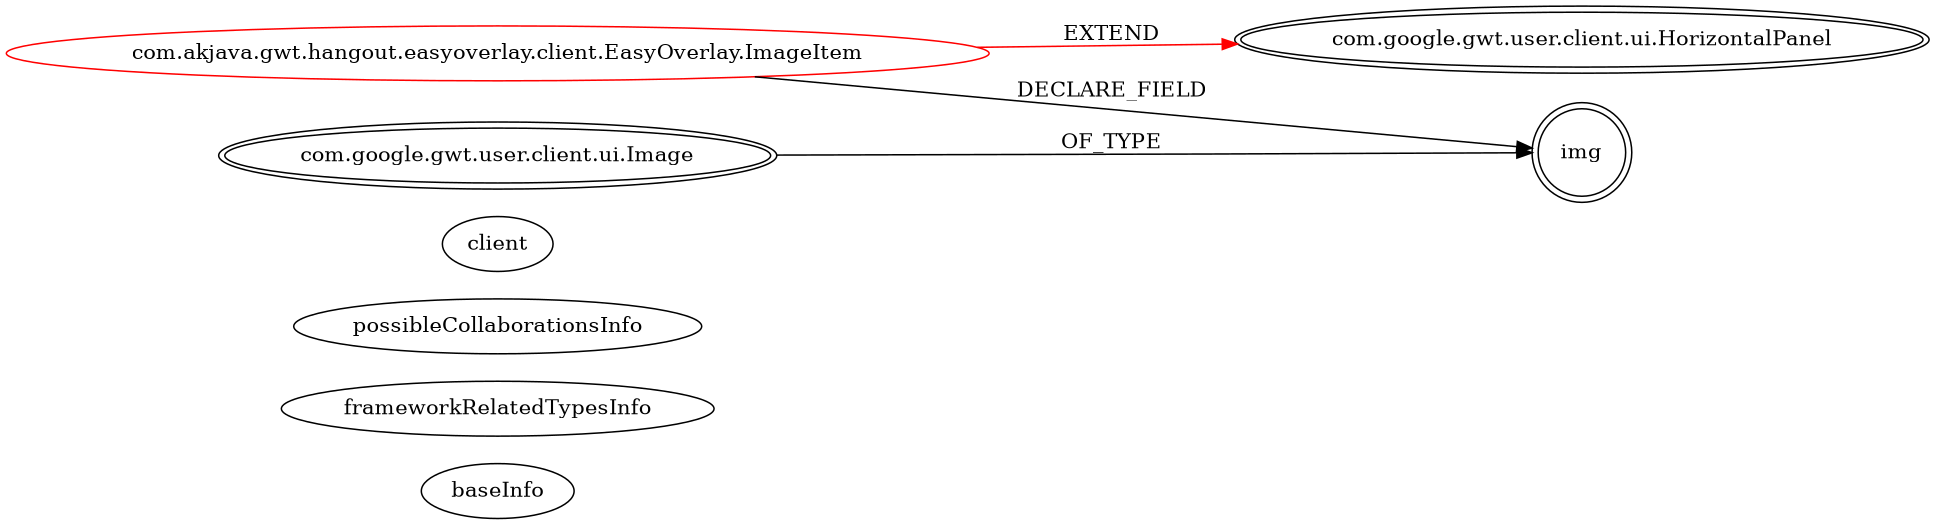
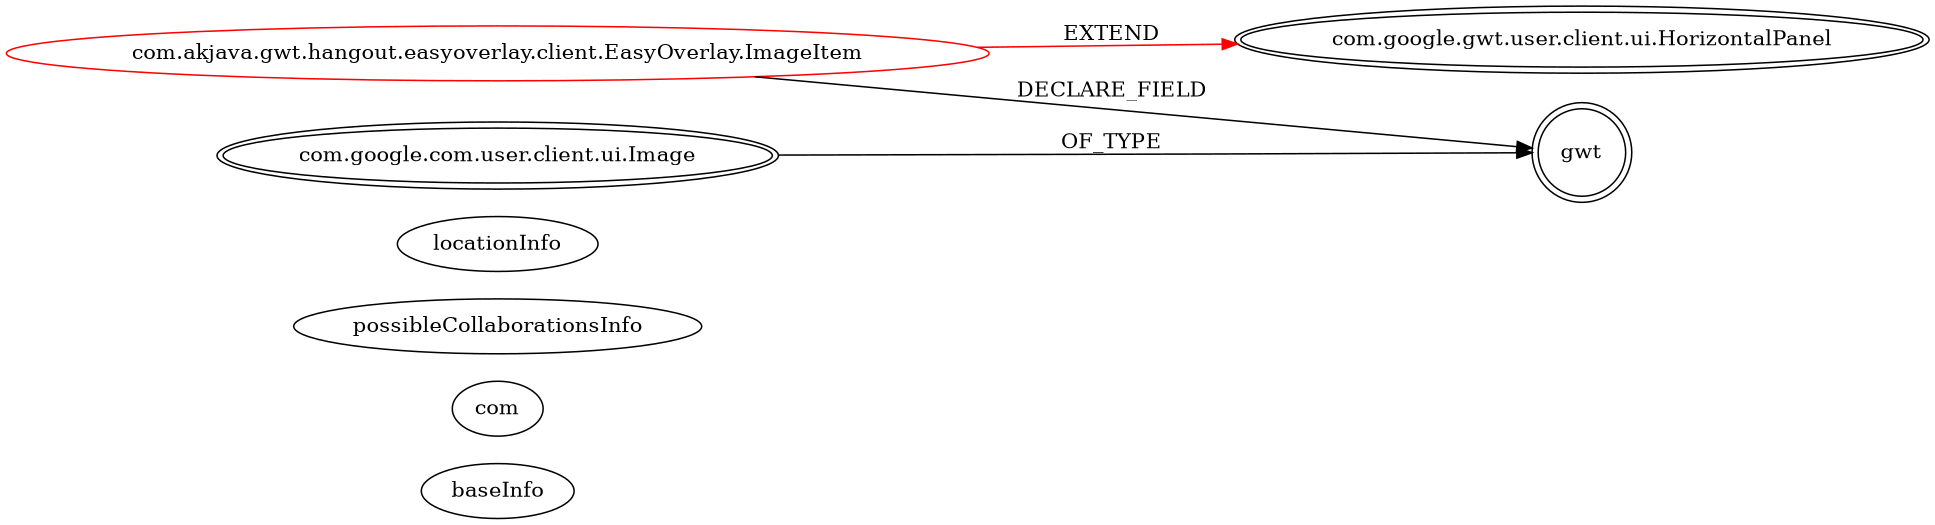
(1582, 152) -> (1582, 152)
(498, 156) -> (498, 156)
(498, 244) -> (498, 244)
(498, 409) -> (498, 409)
